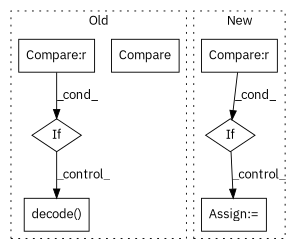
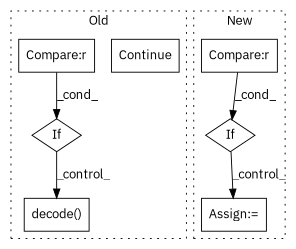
(145, 56) -> (145, 56)
